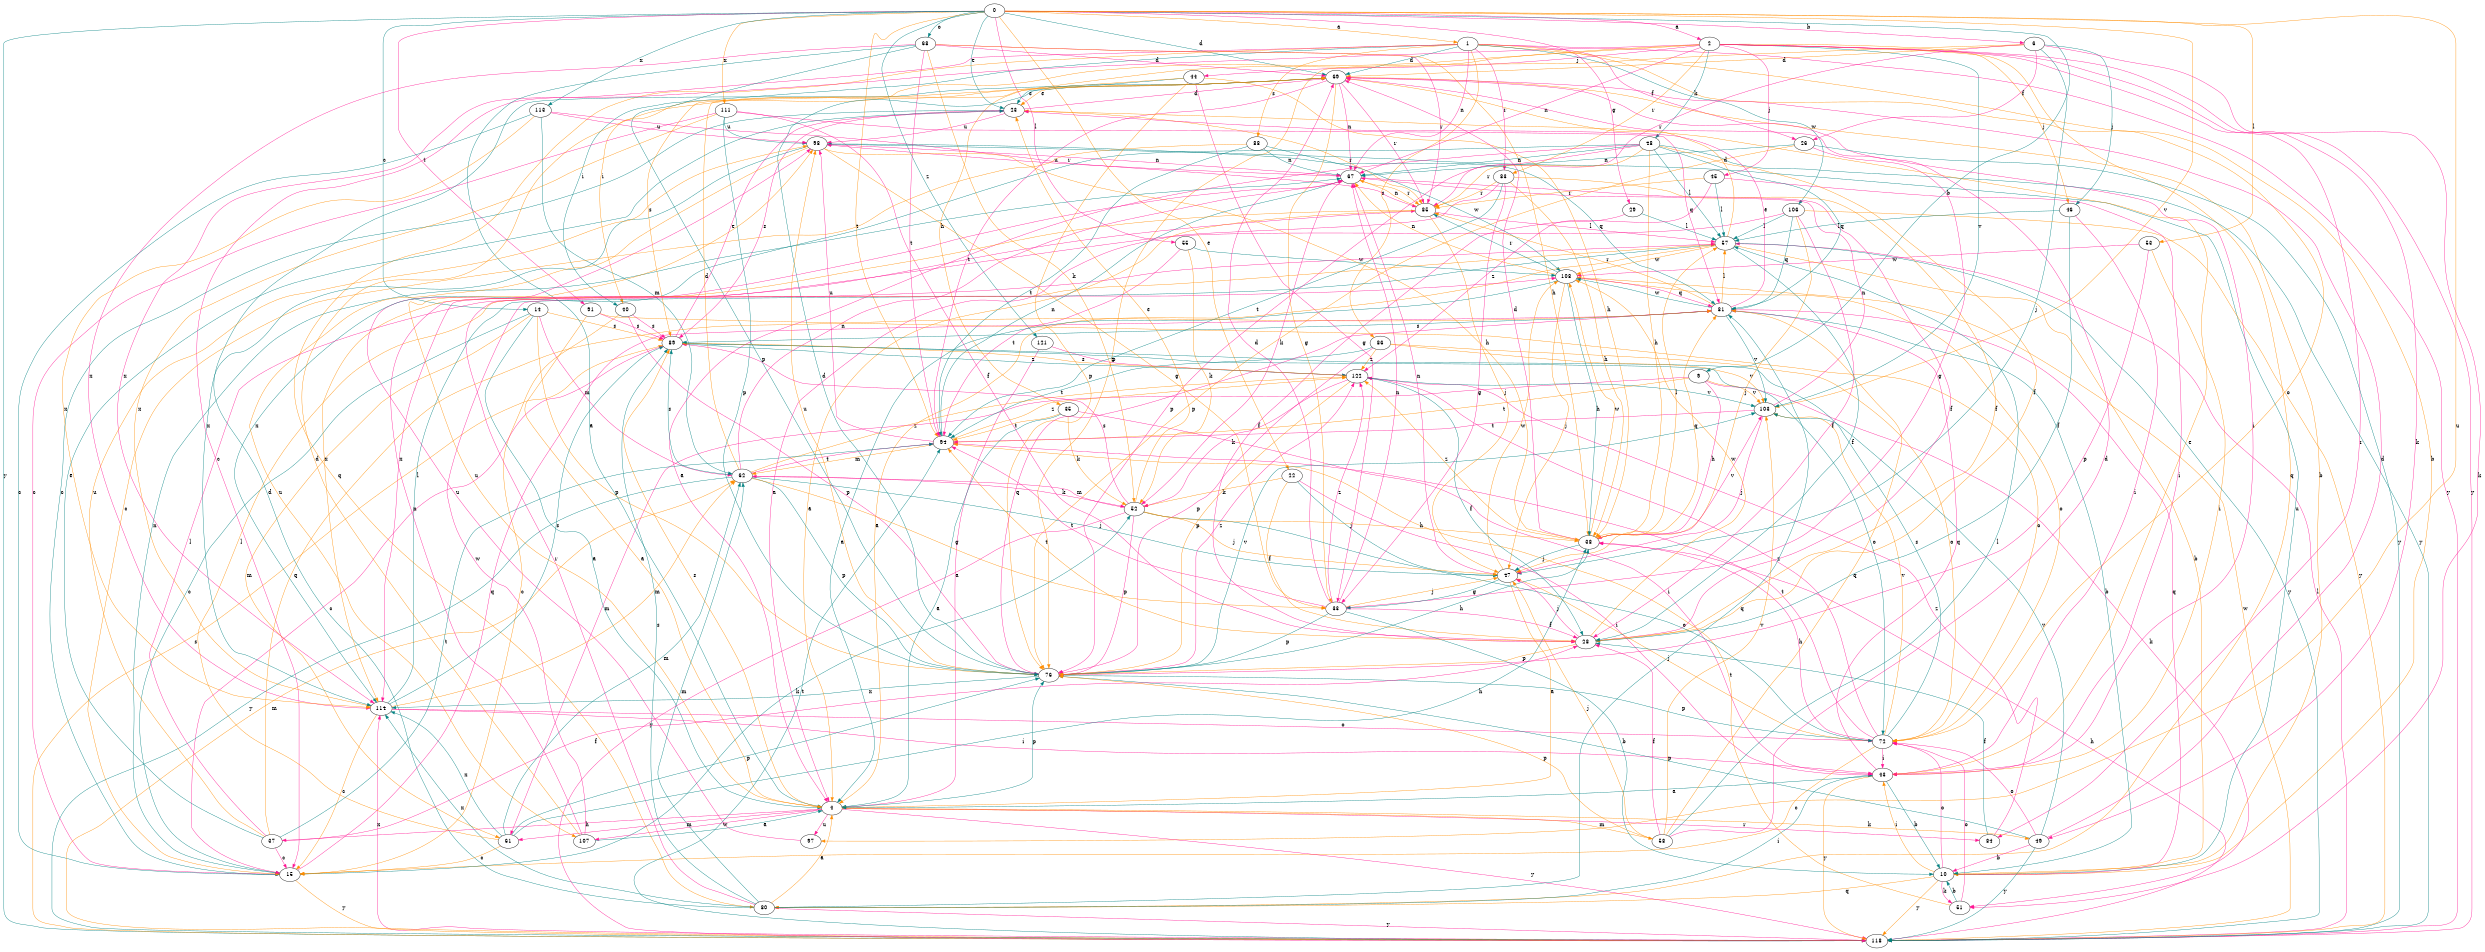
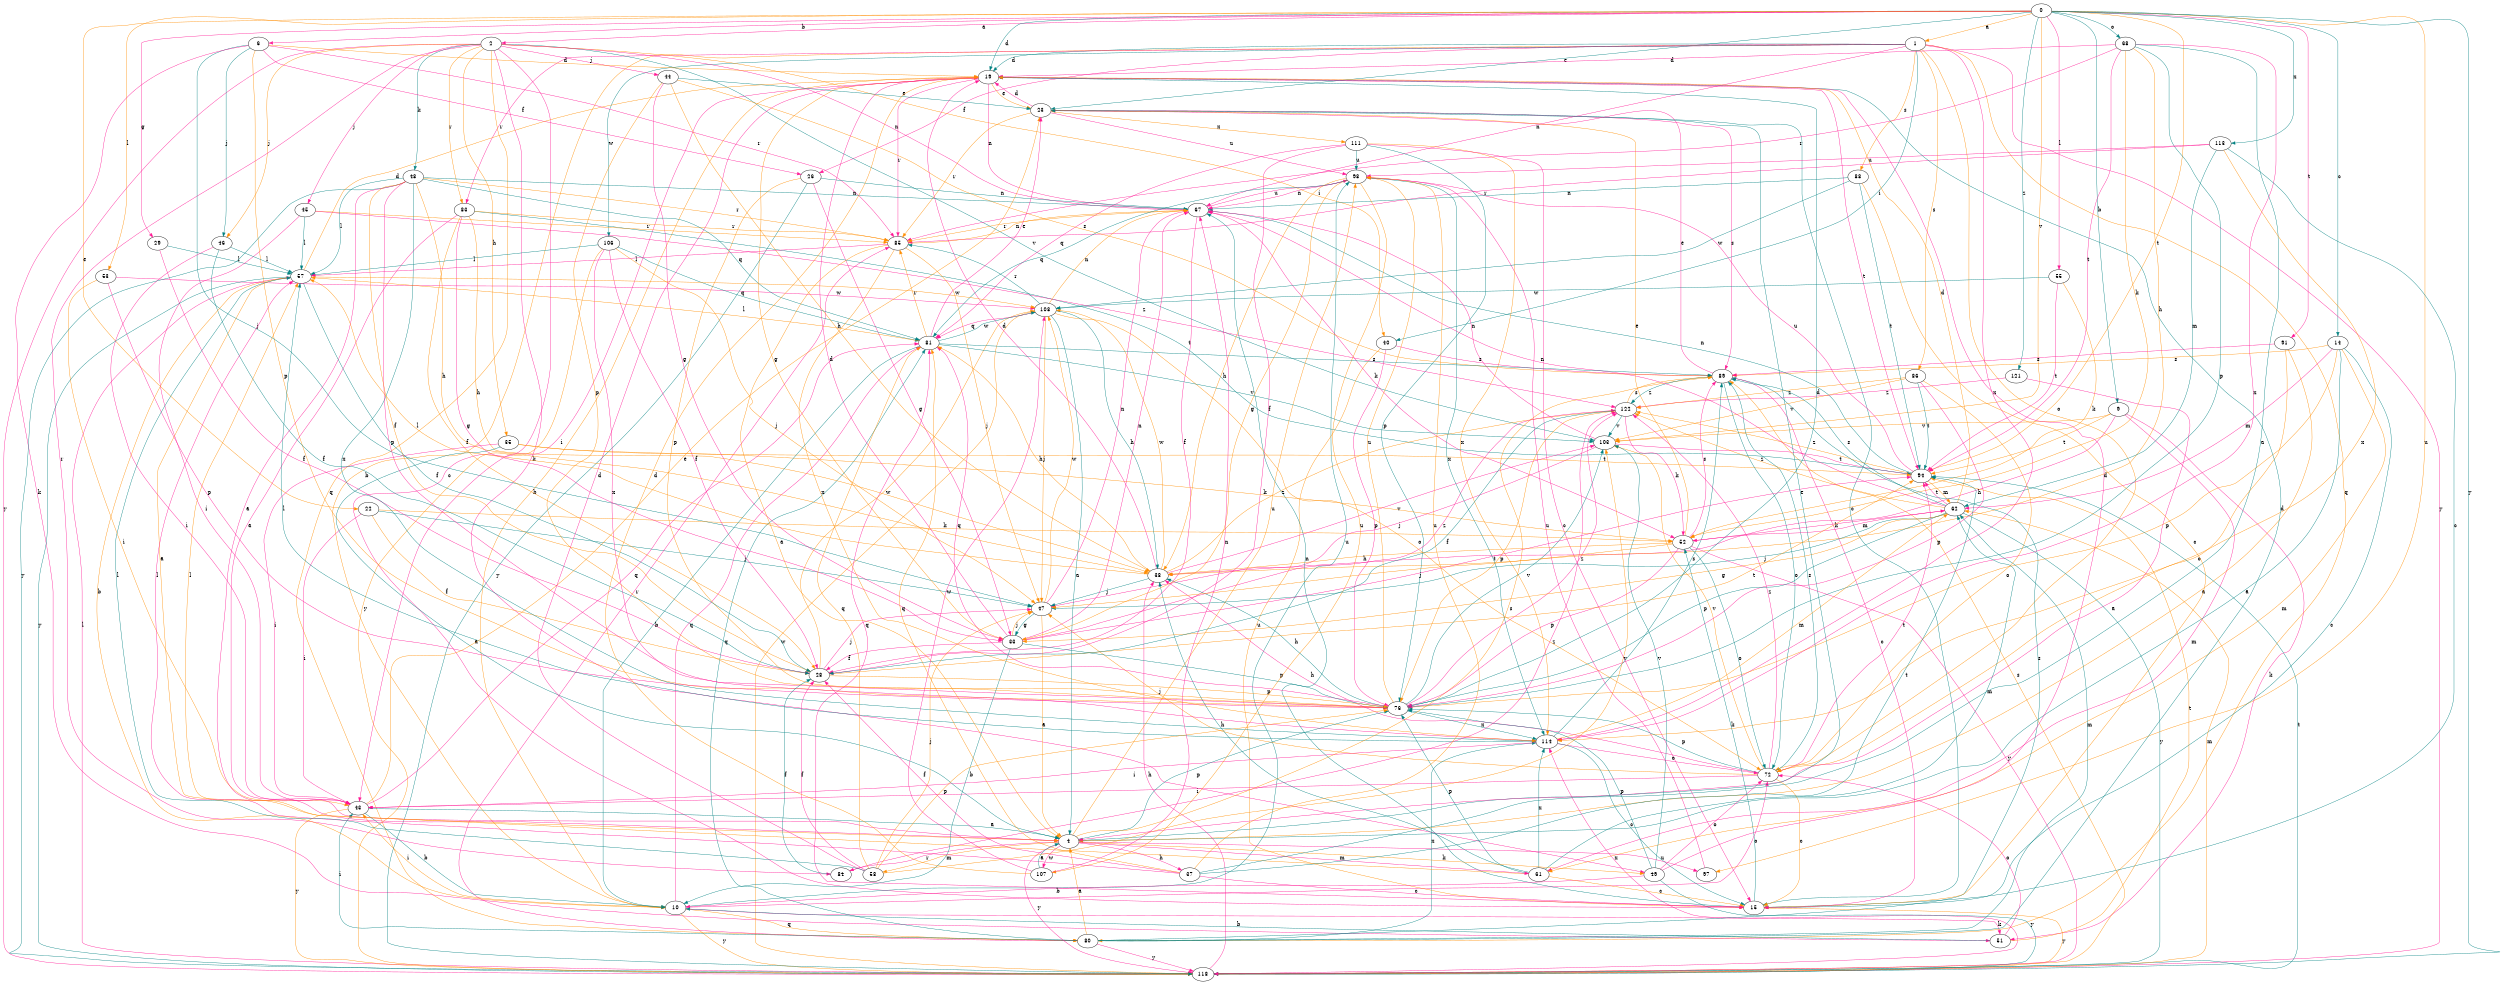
(822, 16) -> (1196, 127)
(1336, 77) -> (988, 77)
(1696, 426) -> (1041, 459)
(522, 592) -> (1259, 625)
(341, 792) -> (1628, 825)
